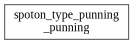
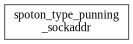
(67, 22) -> (67, 22)
